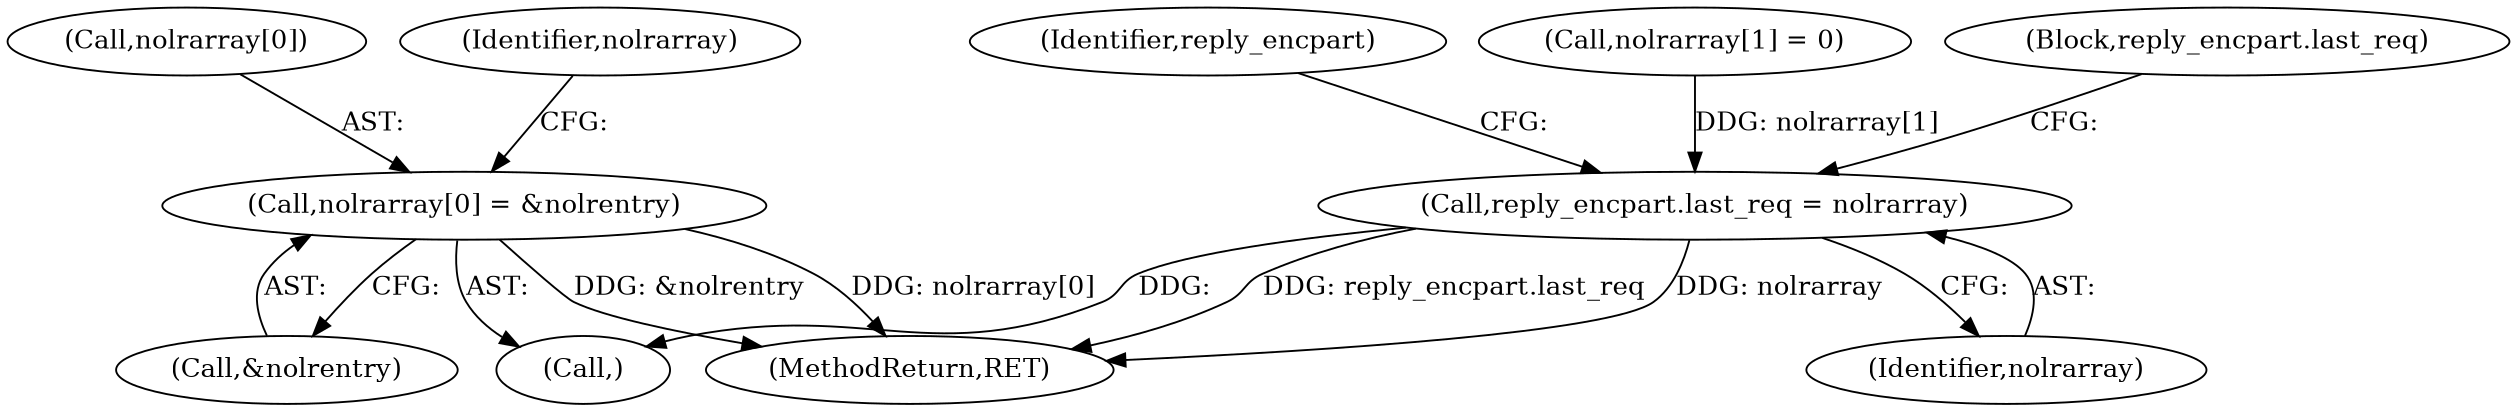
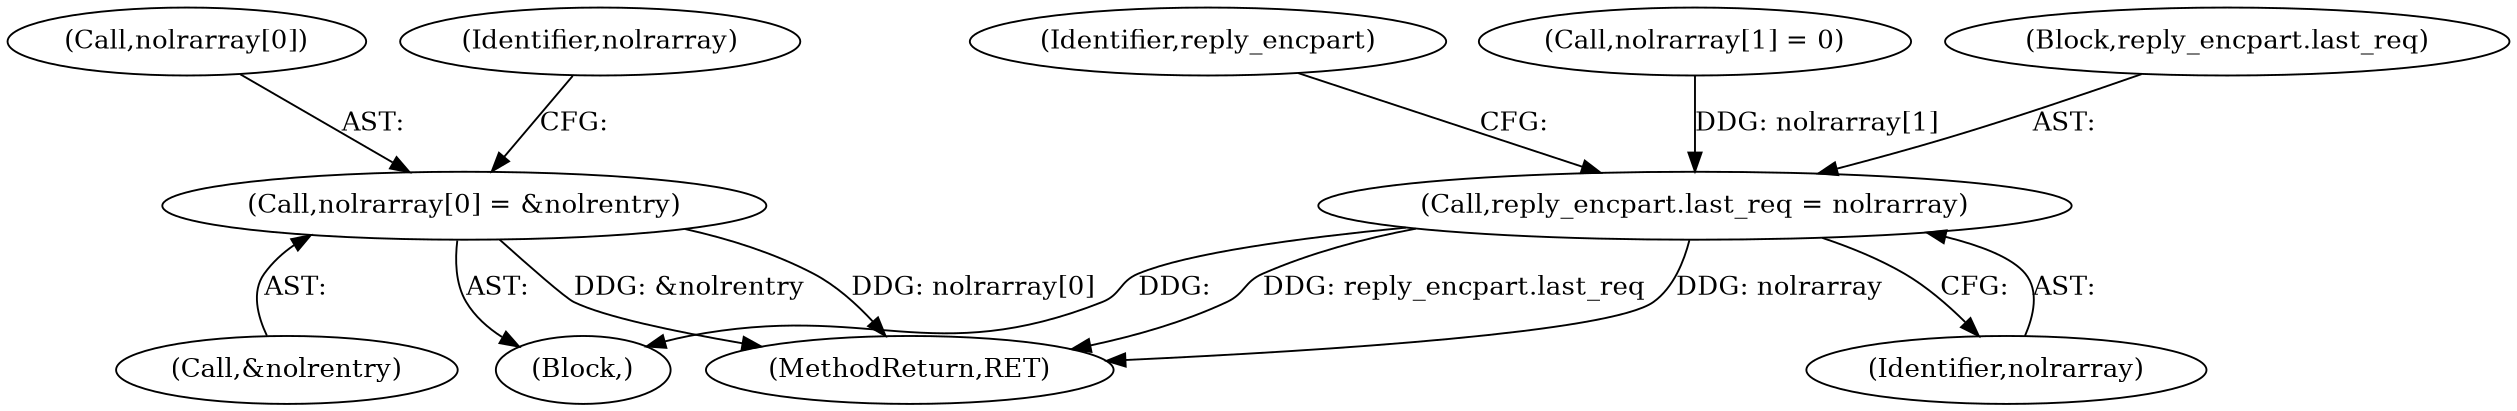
(2069, 124) -> (2069, 124)
(368, 277) -> none
(583, 370) -> (583, 370)
